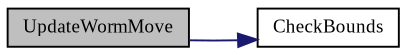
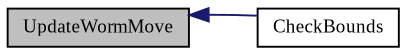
(214, 41) -> (233, 15)
